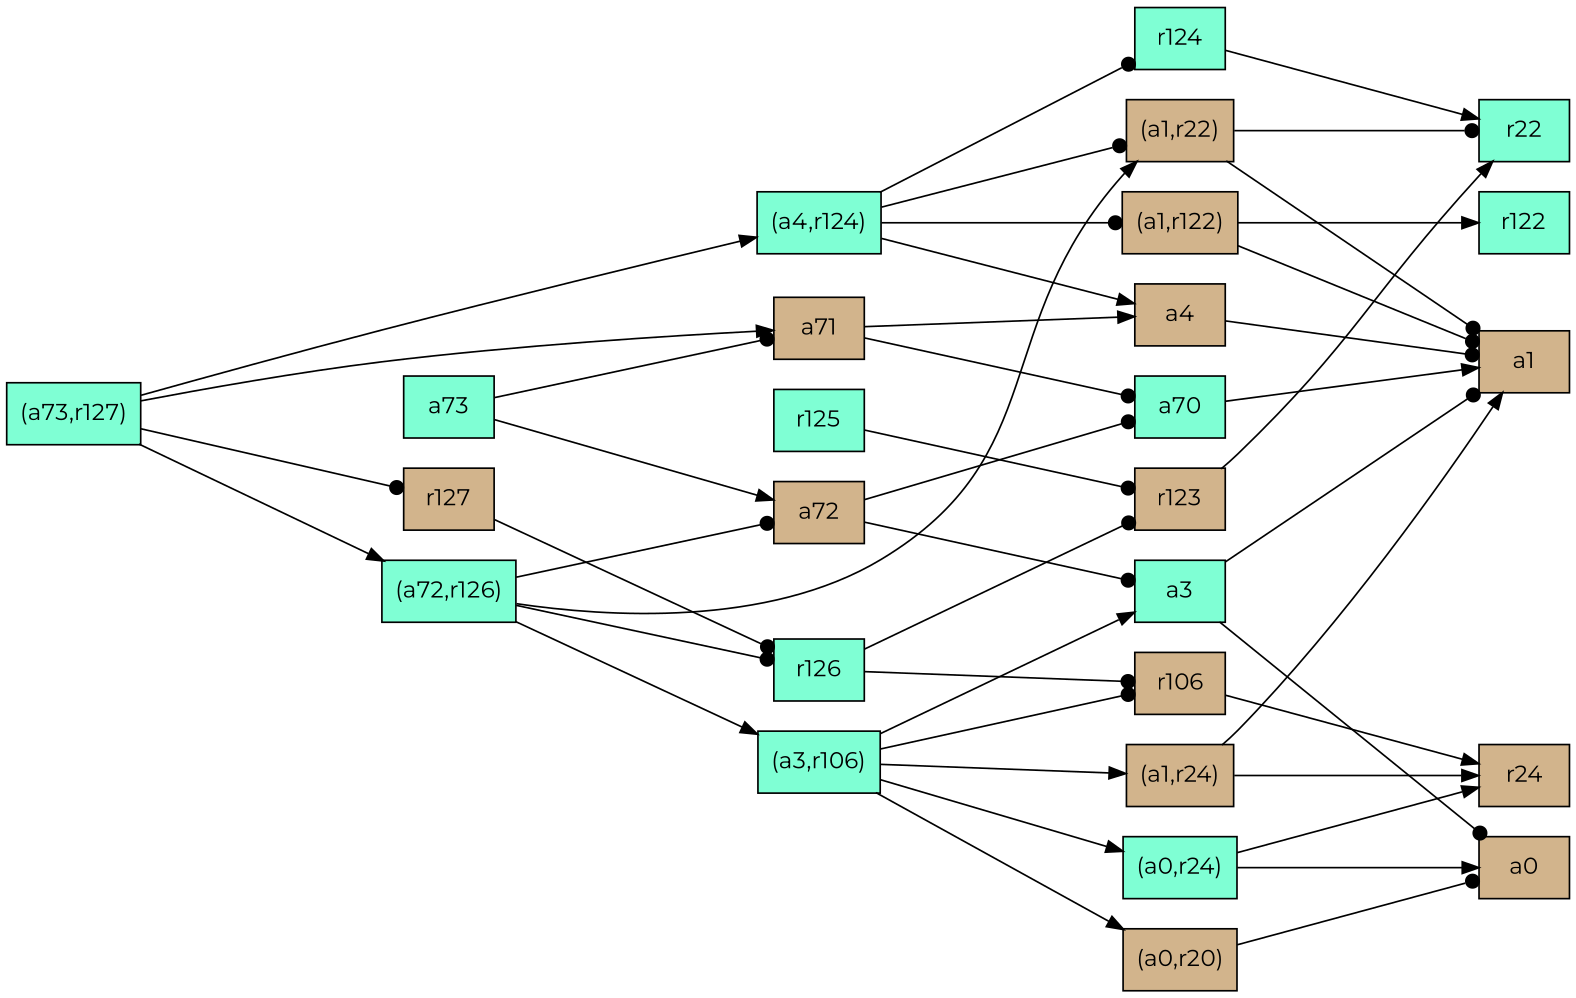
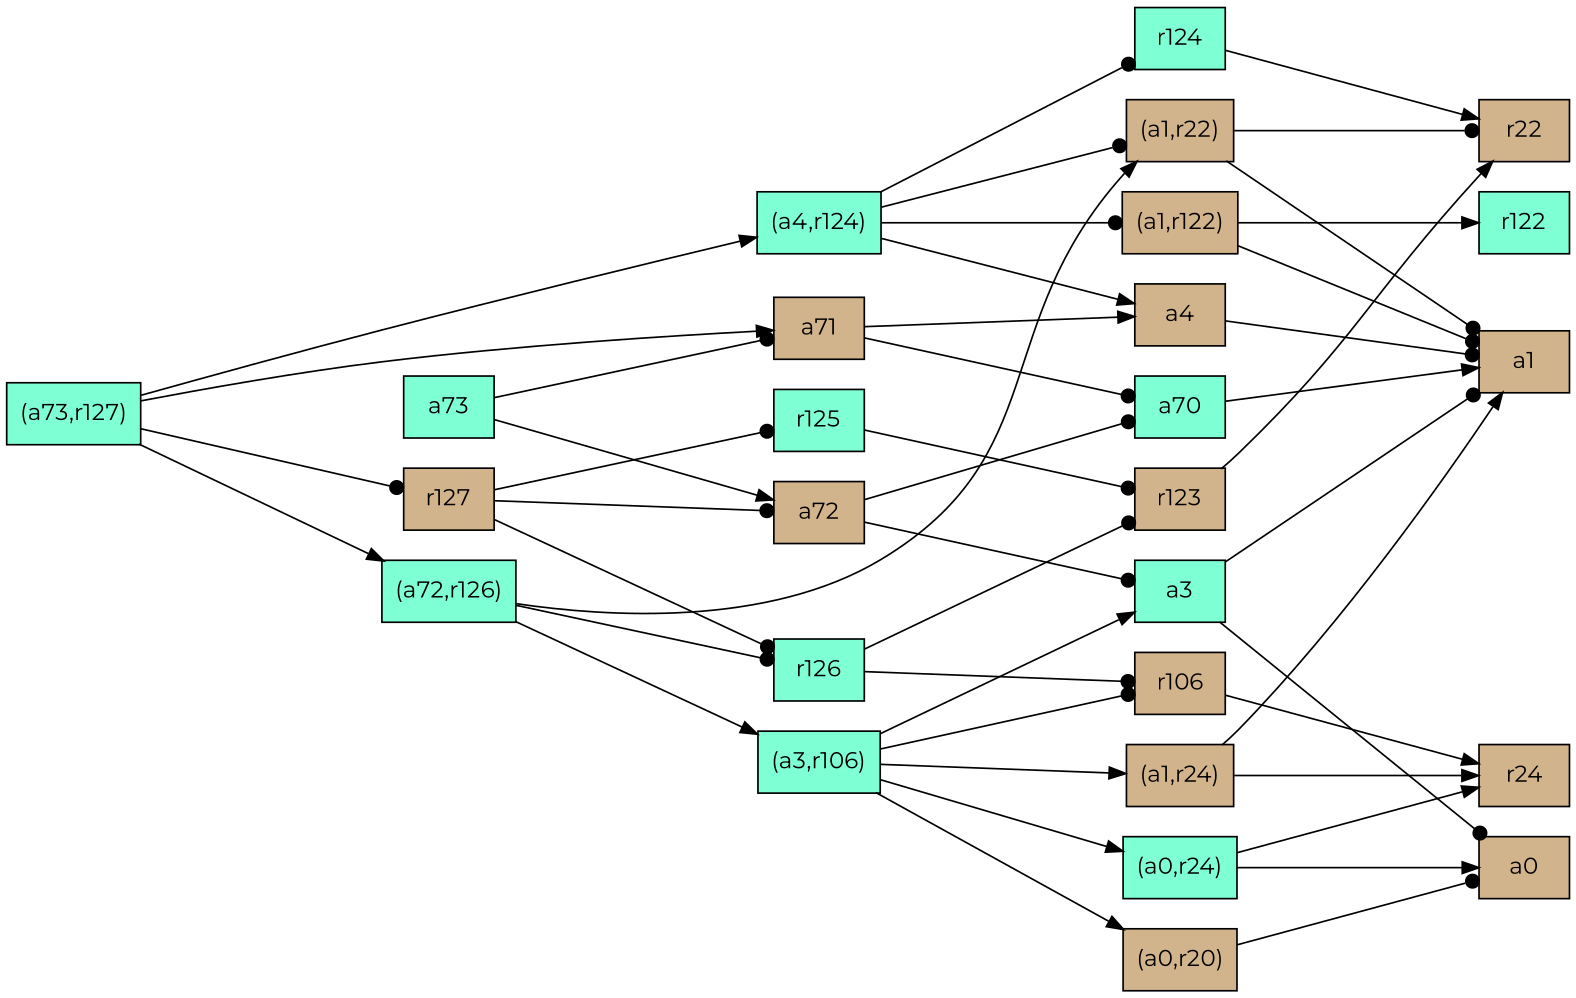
(1524, 131) -> (1524, 131)
none -> (608, 465)
(638, 551) -> (627, 506)
